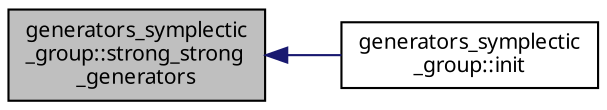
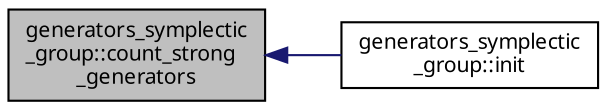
(137, 55) -> (137, 55)
